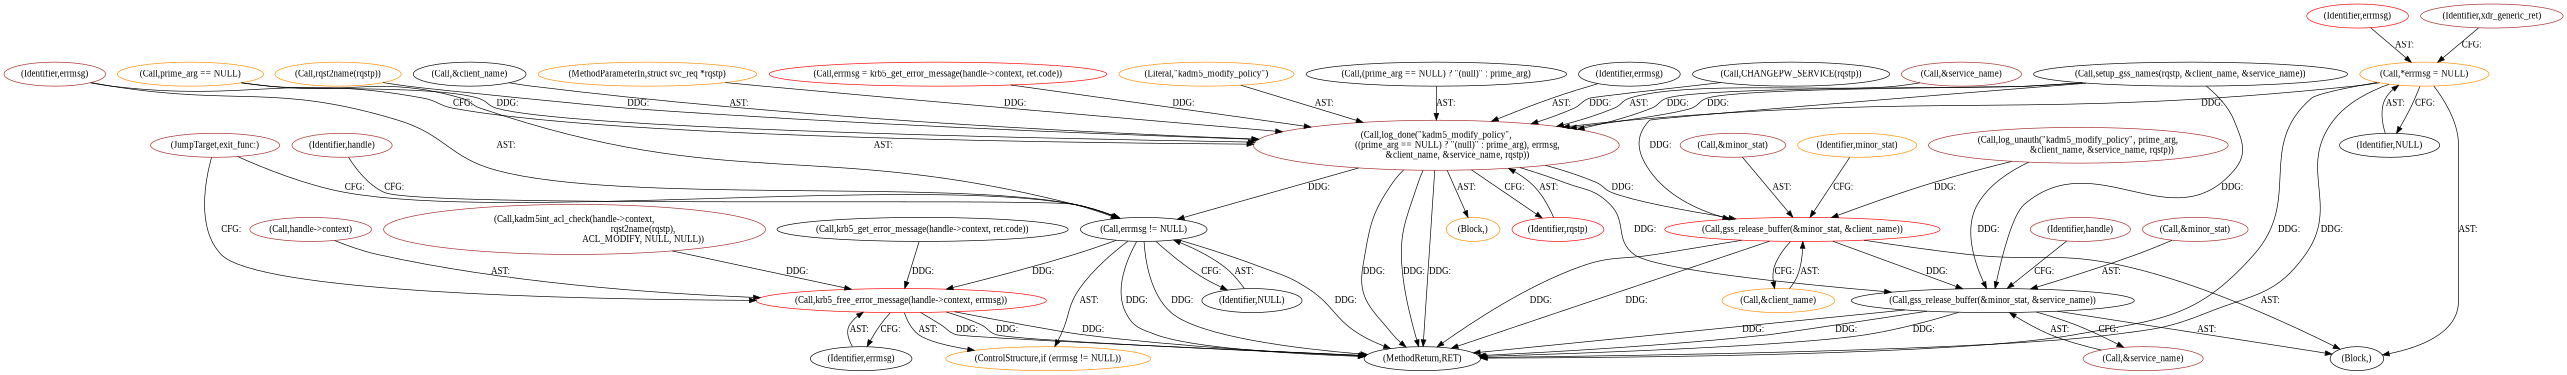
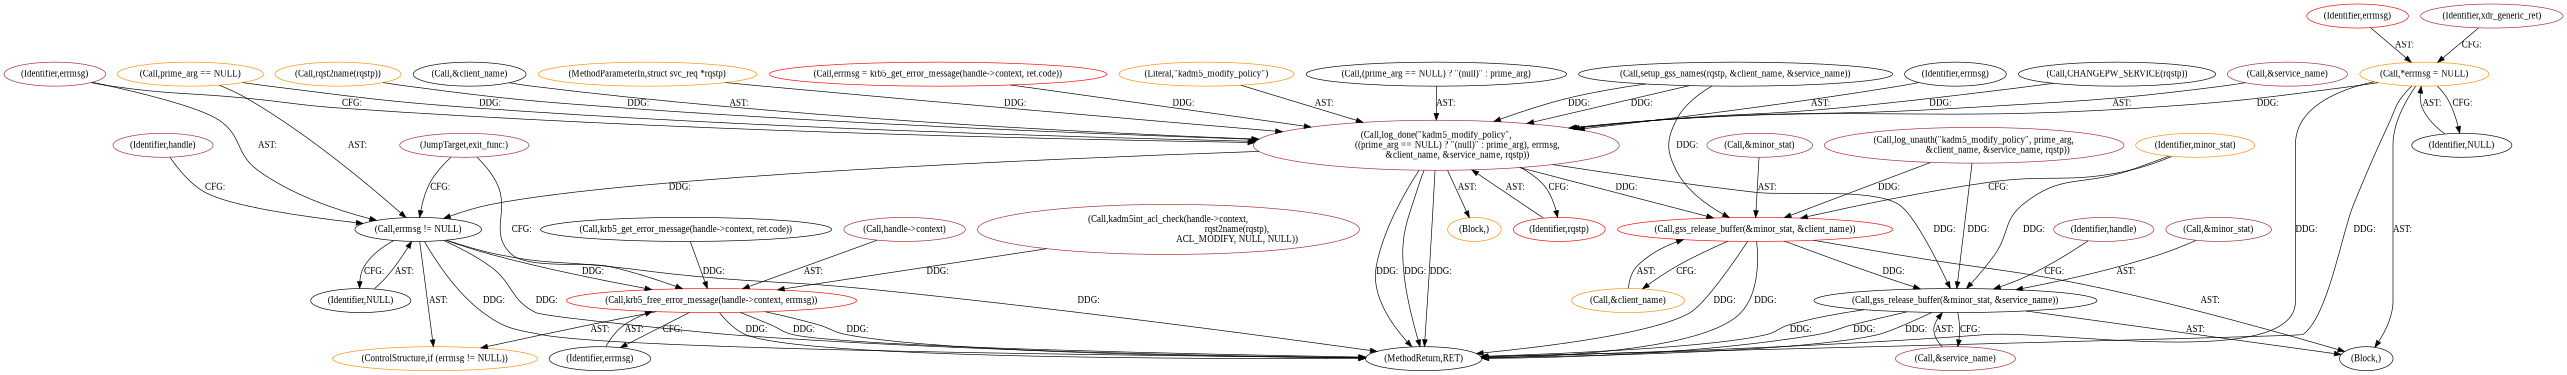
(2138, 192) -> (2048, 189)
